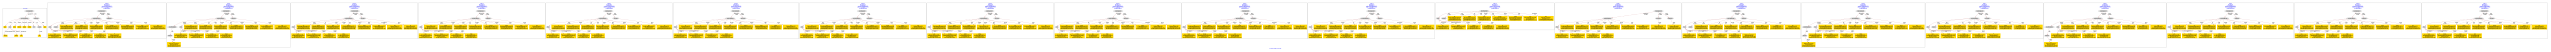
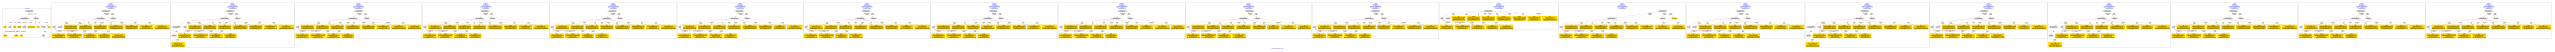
(1670, 18) -> (1674, 18)
(24, 27) -> (24, 27)
(29, 27) -> (31, 27)
(34, 27) -> (38, 27)
(39, 36) -> (44, 36)
